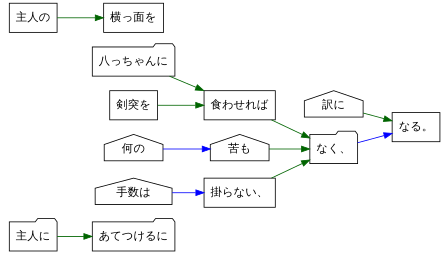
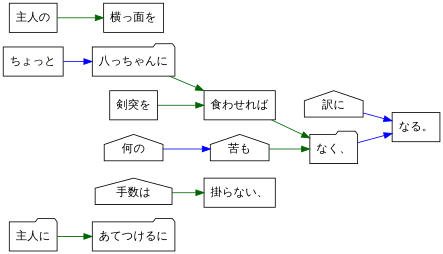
none -> (33, 62)
(374, 116) -> (374, 116)
(287, 171) -> none
(184, 193) -> (184, 193)
